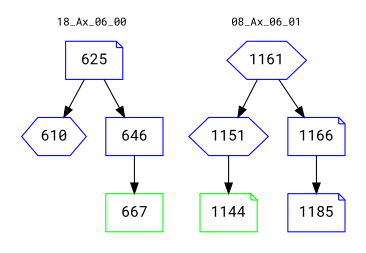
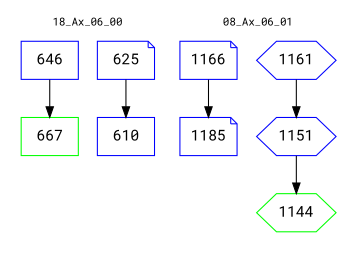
(112, 94) -> none
(289, 94) -> none
(54, 137) -> (126, 137)
(229, 213) -> (296, 213)
